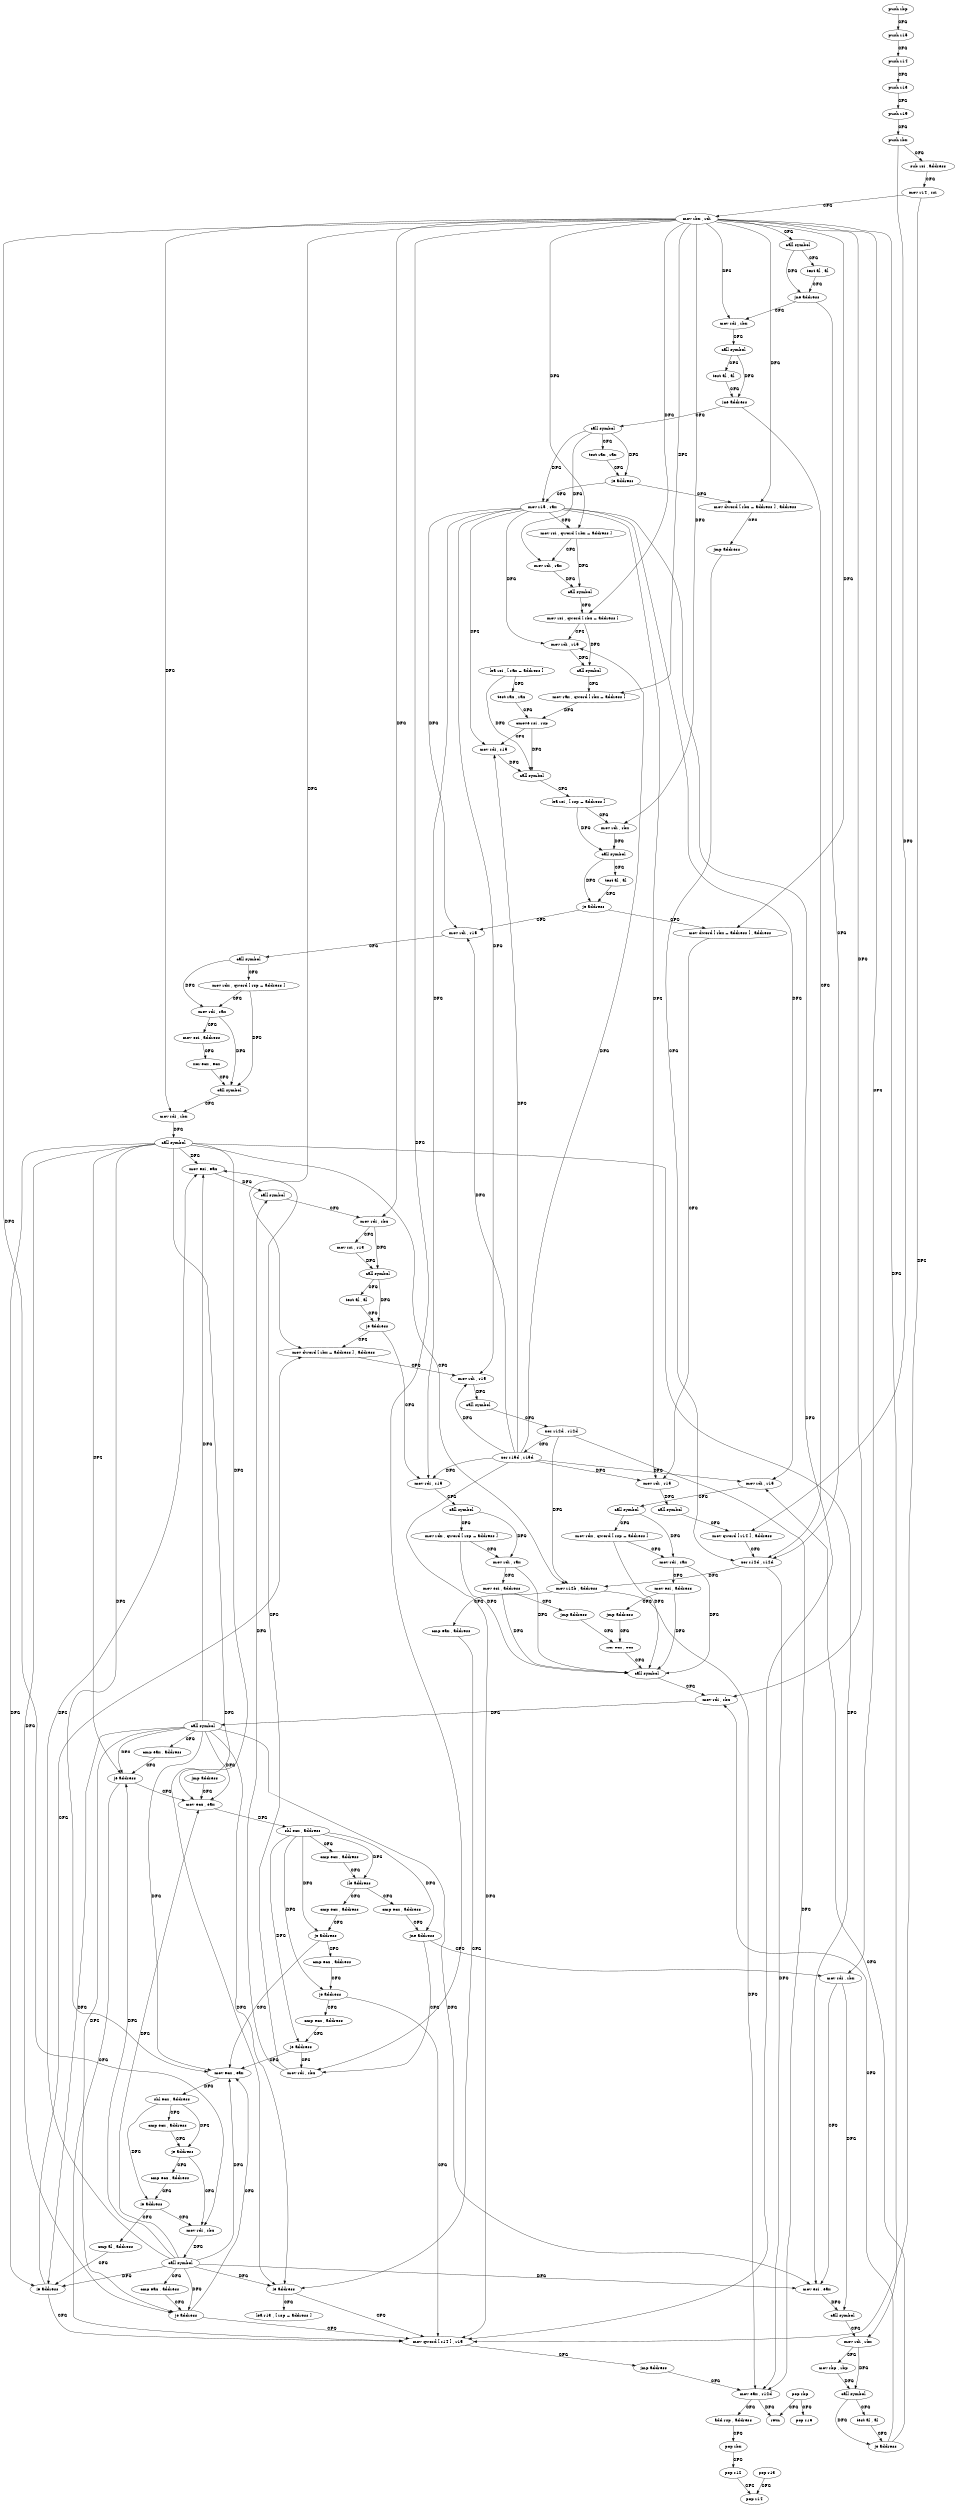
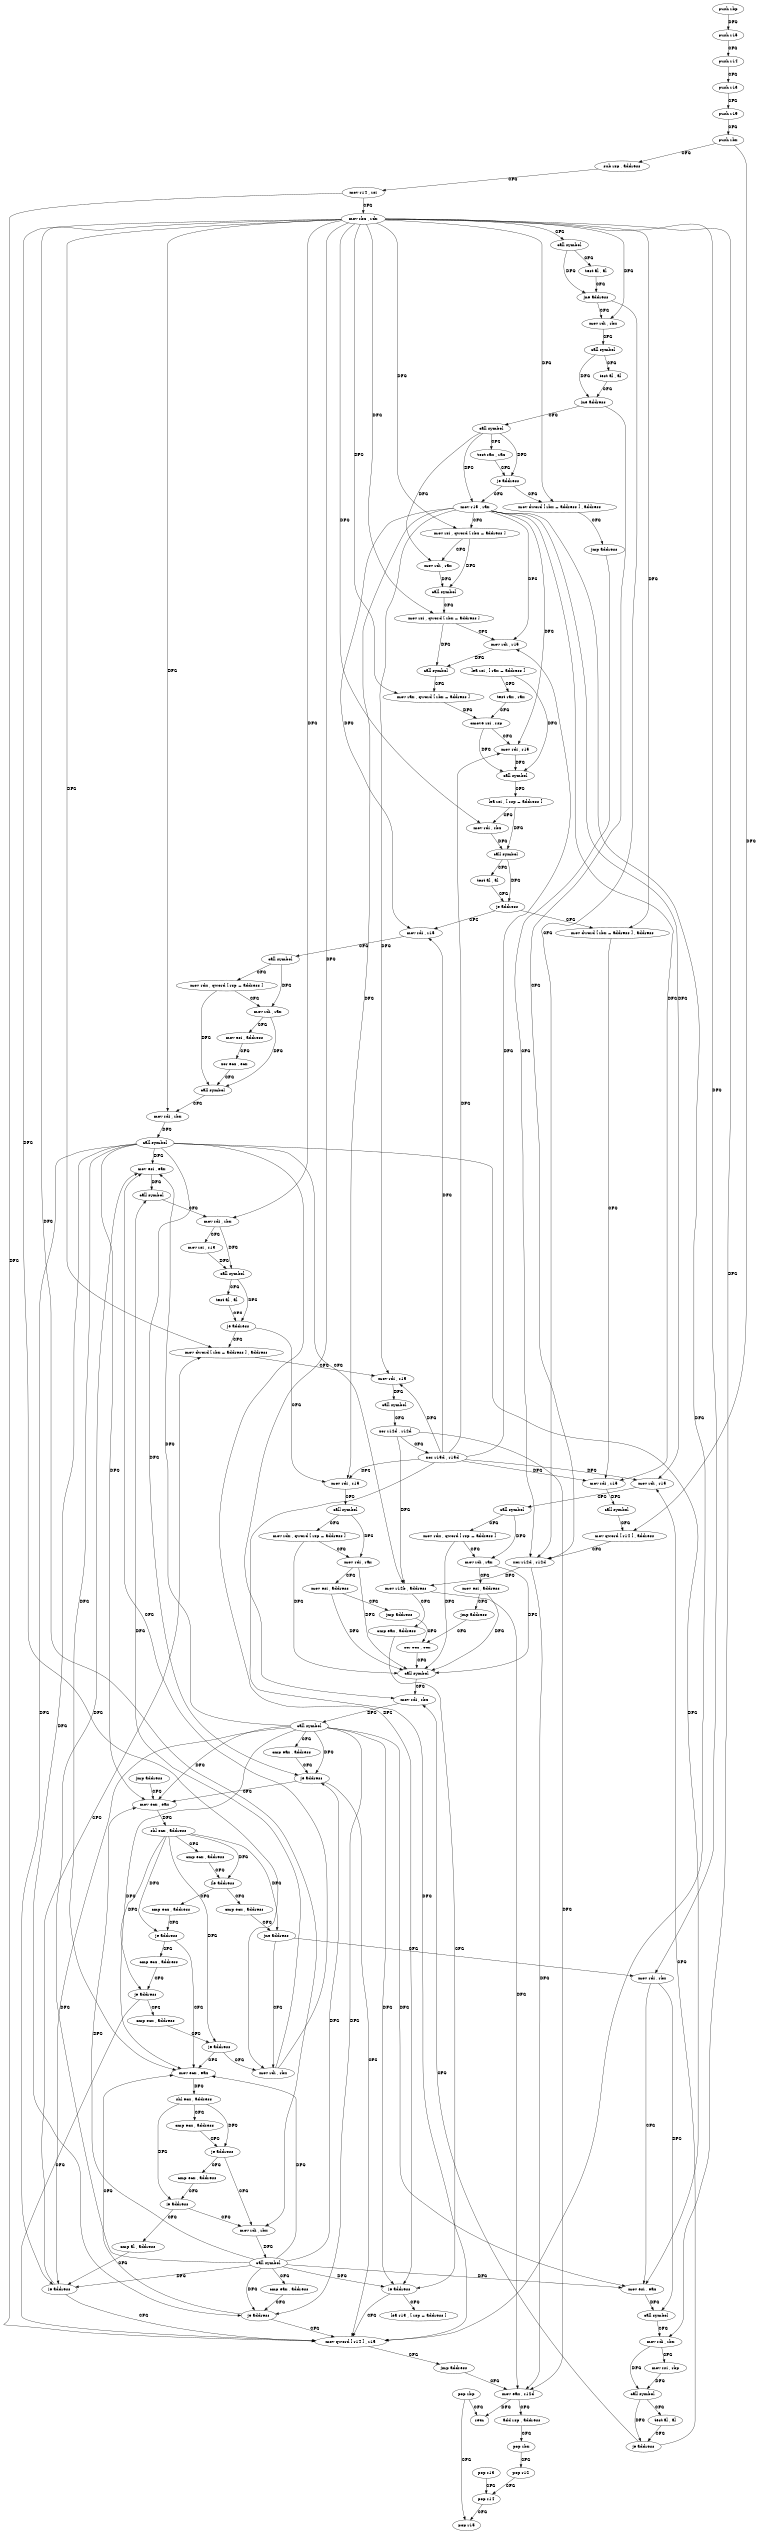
(903, 22) -> (733, 22)
(928, 166) -> (622, 166)
(697, 219) -> (363, 219)
(833, 2368) -> (666, 2368)
none -> (477, 2511)
